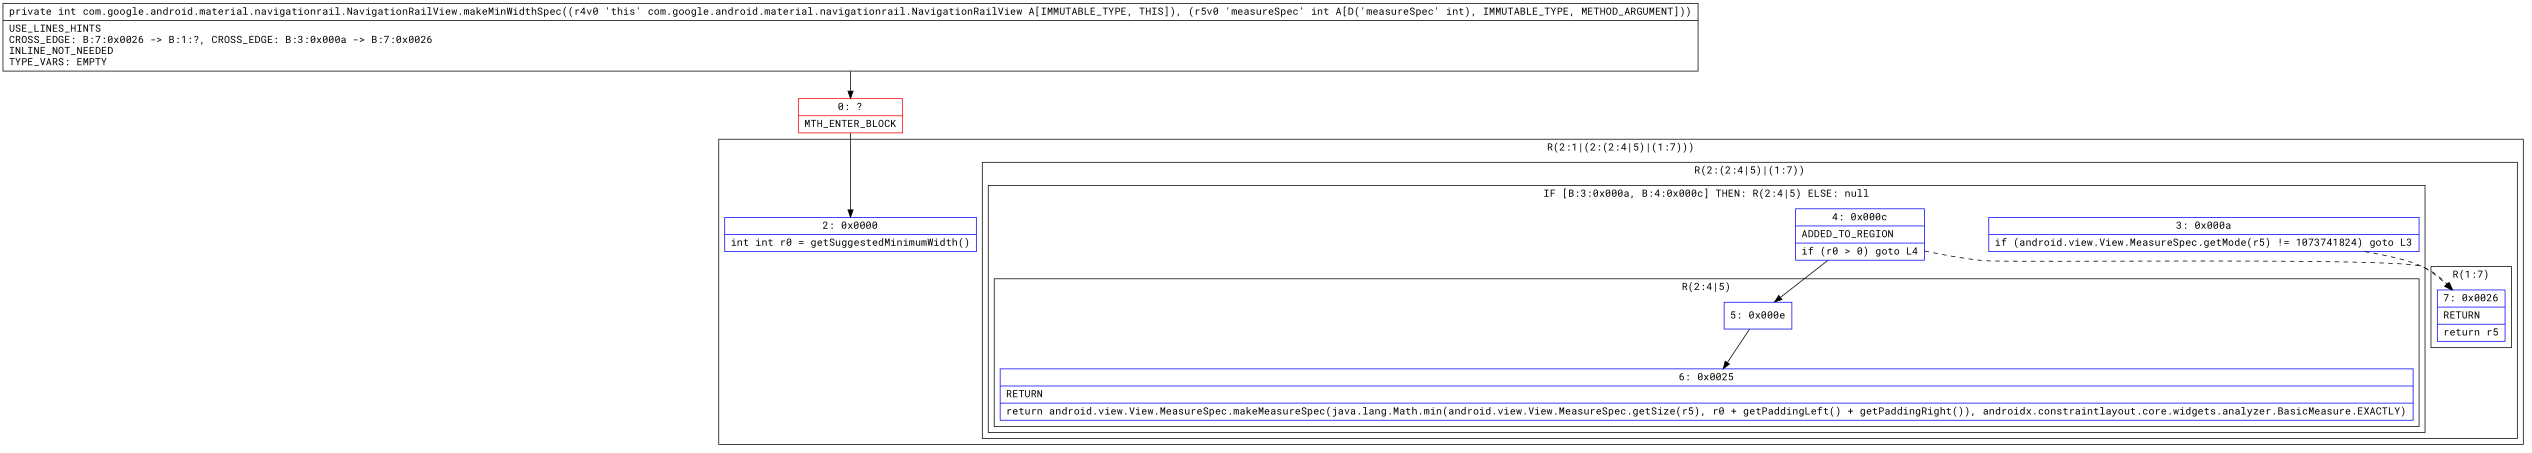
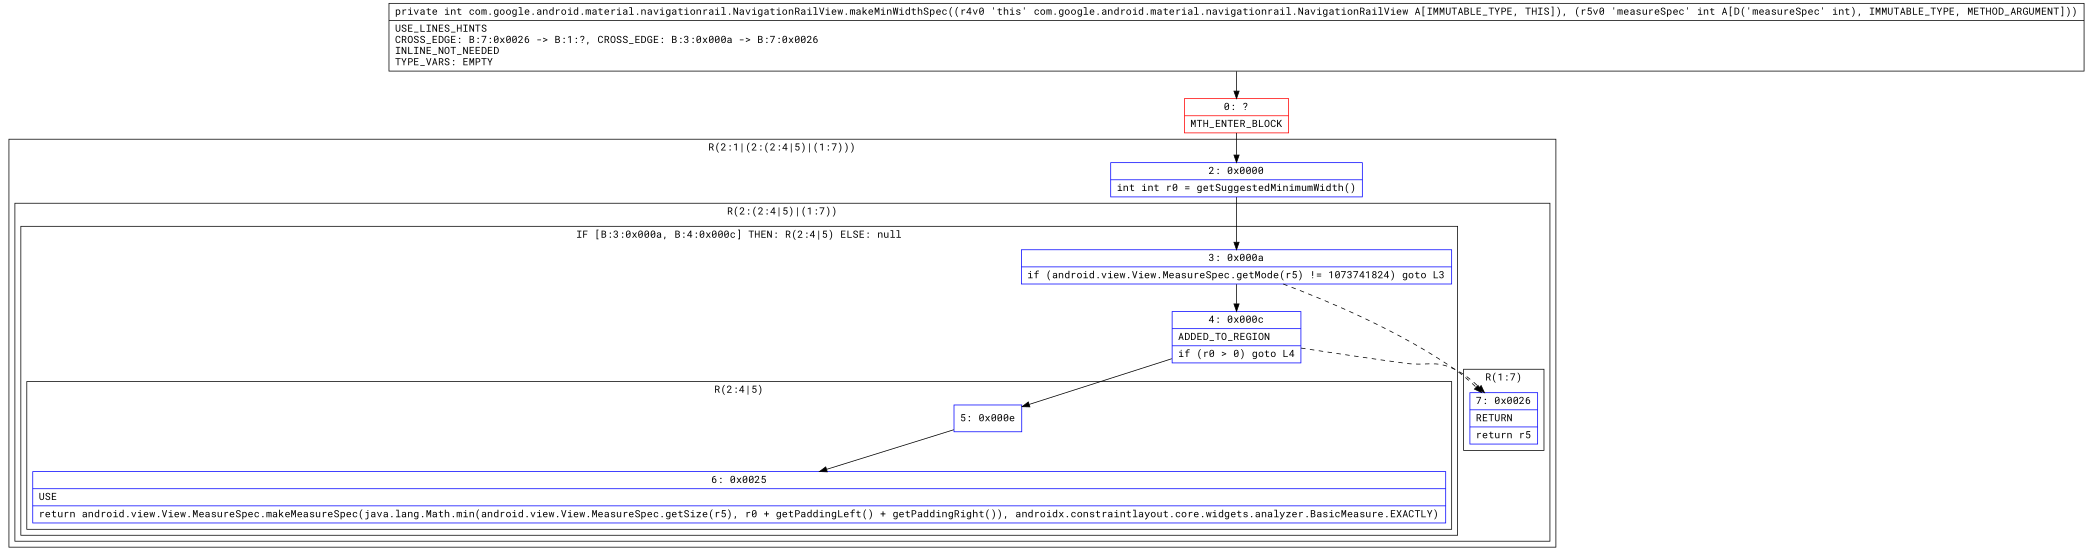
none -> (1237, 220)
none -> (1237, 294)
(1025, 394) -> (48, 497)
